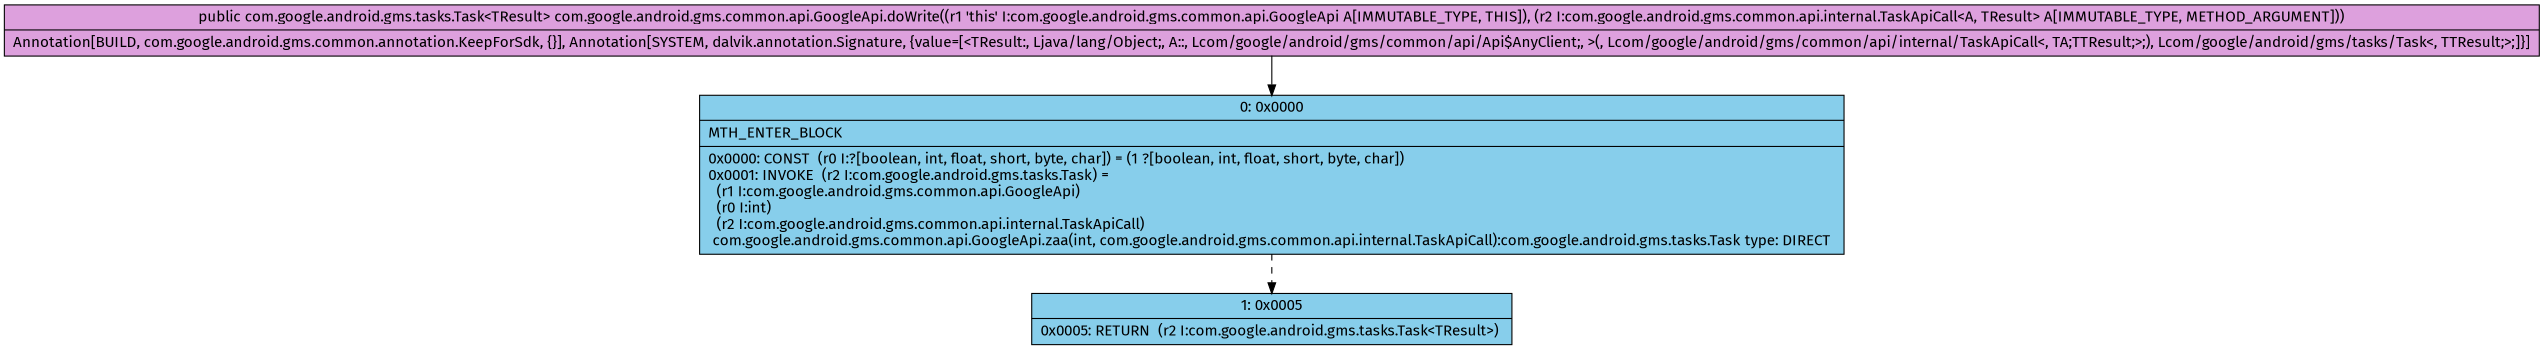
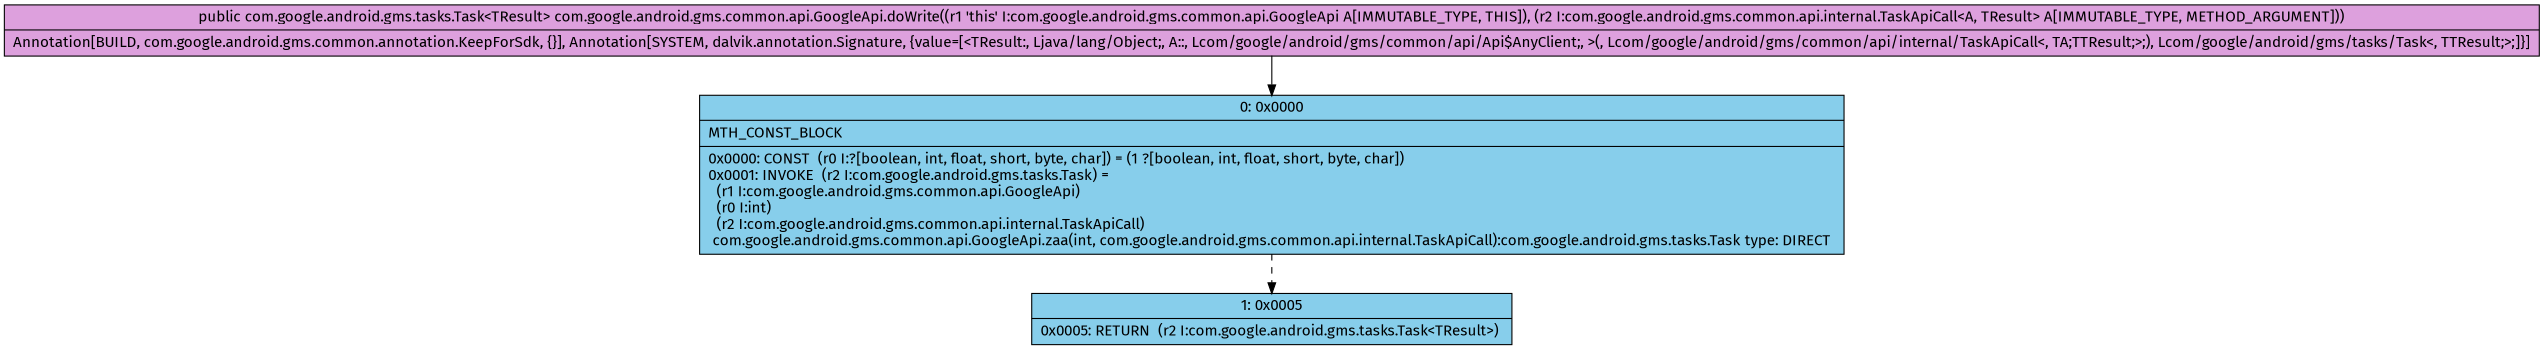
(776, 133) -> (776, 133)
